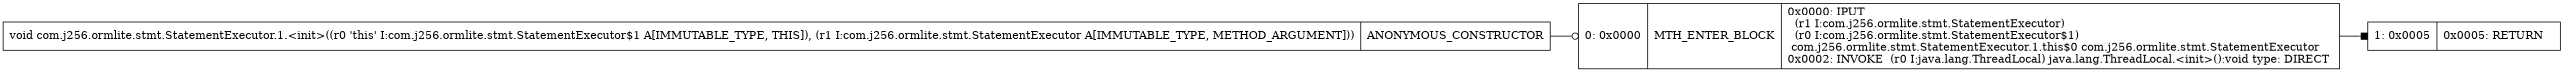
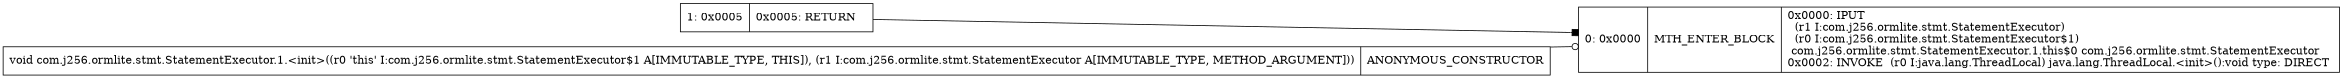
(2350, 36) -> (1222, 26)
